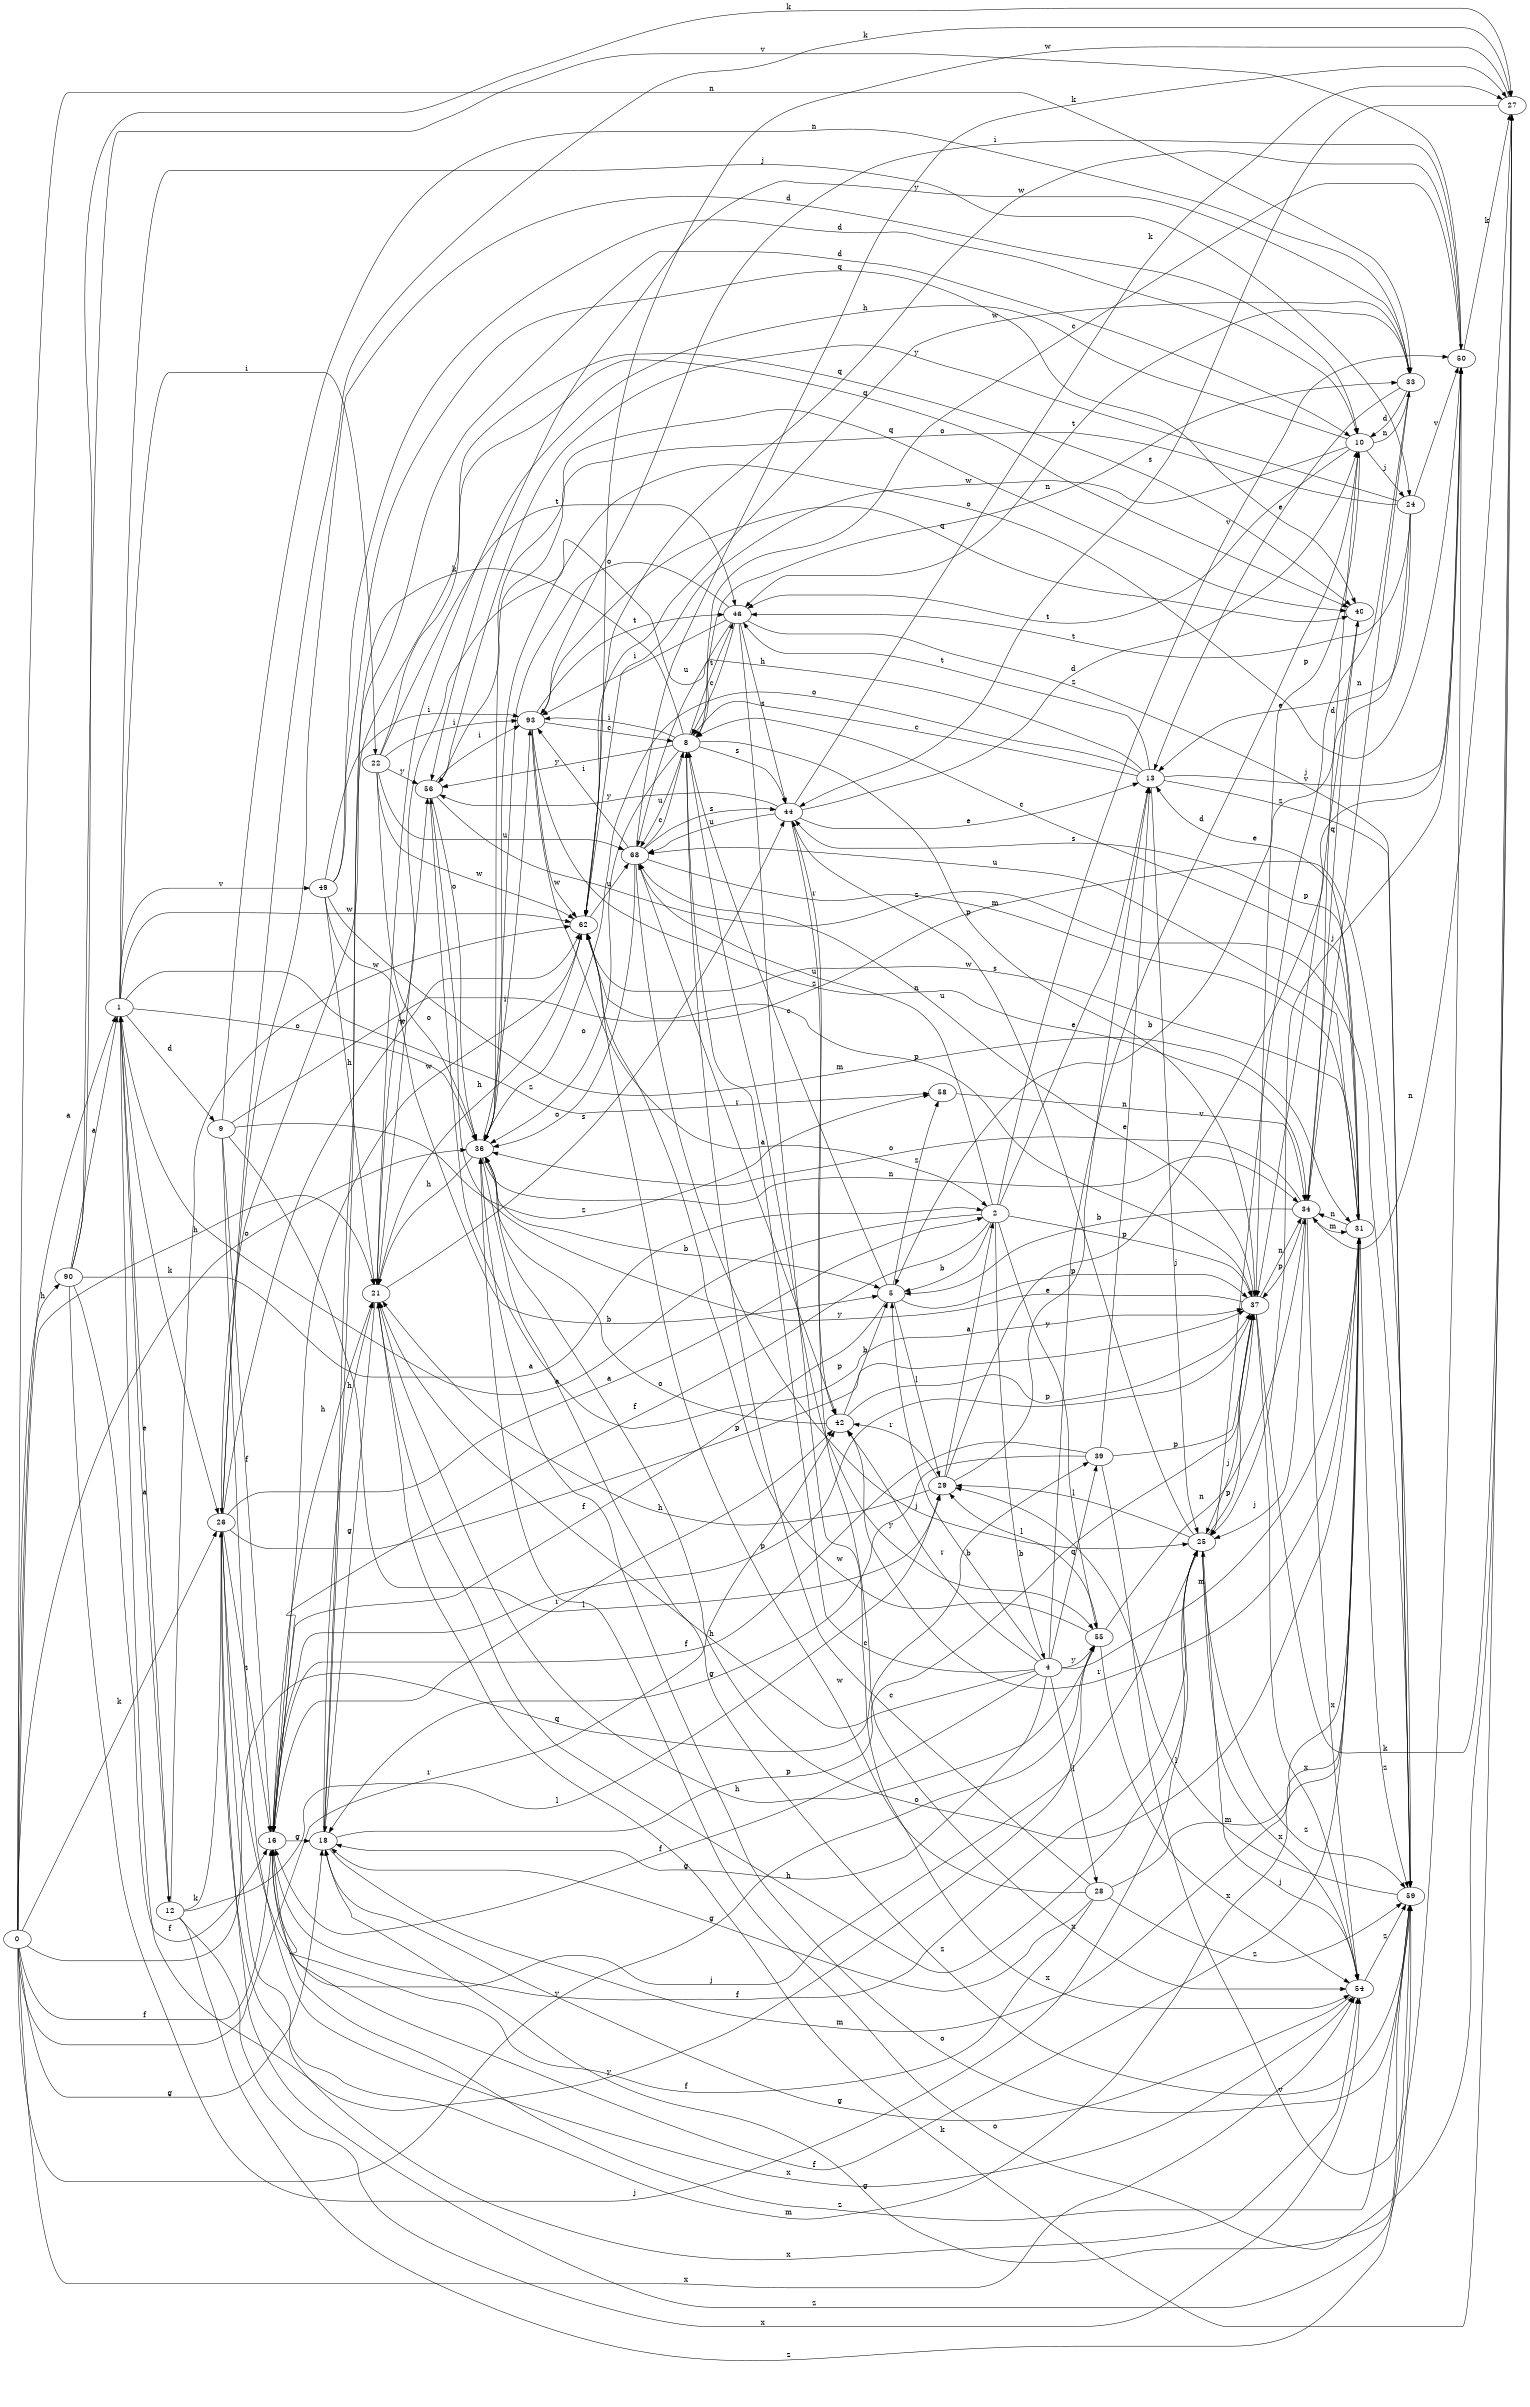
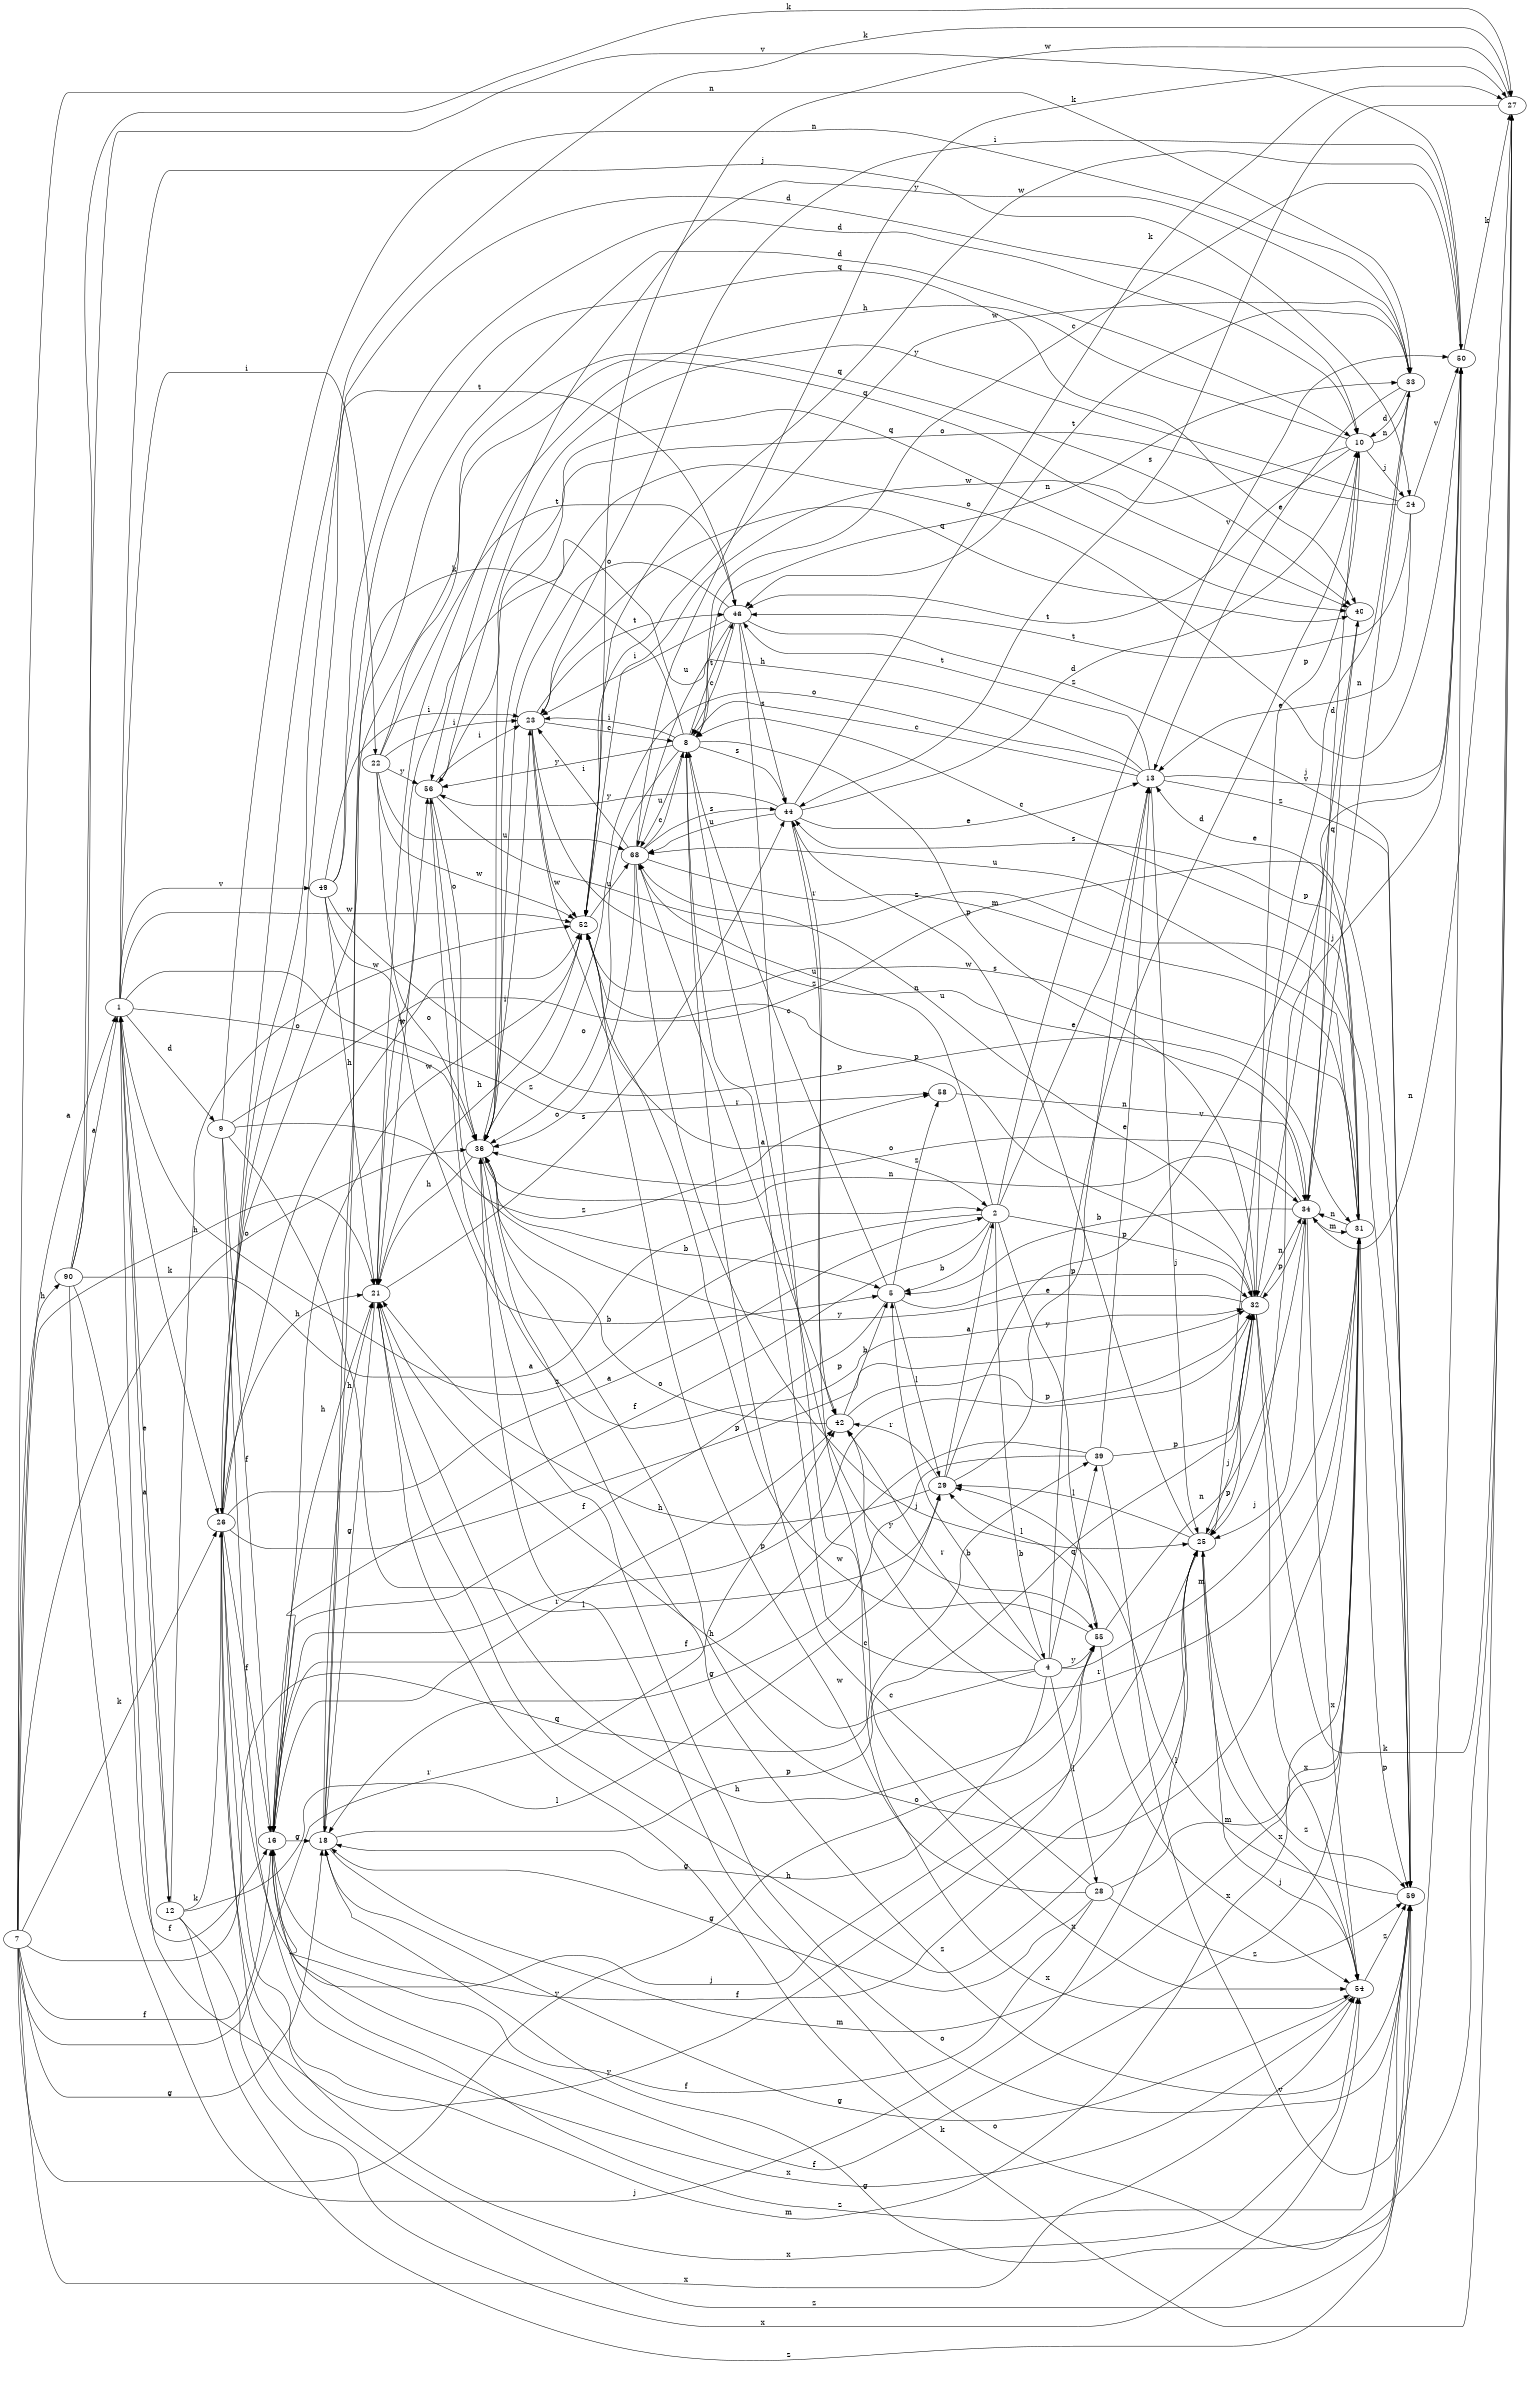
none -> (326, 711)
(531, 721) -> (531, 721)
(1238, 921) -> none
(584, 925) -> (584, 925)
(840, 1067) -> (840, 1067)
(1255, 1305) -> (1255, 1305)
none -> (256, 1380)
(557, 1382) -> (557, 1382)
(247, 1668) -> (247, 1668)
(1385, 1768) -> (1385, 1768)
(652, 1857) -> none
(17, 1939) -> (17, 1939)
